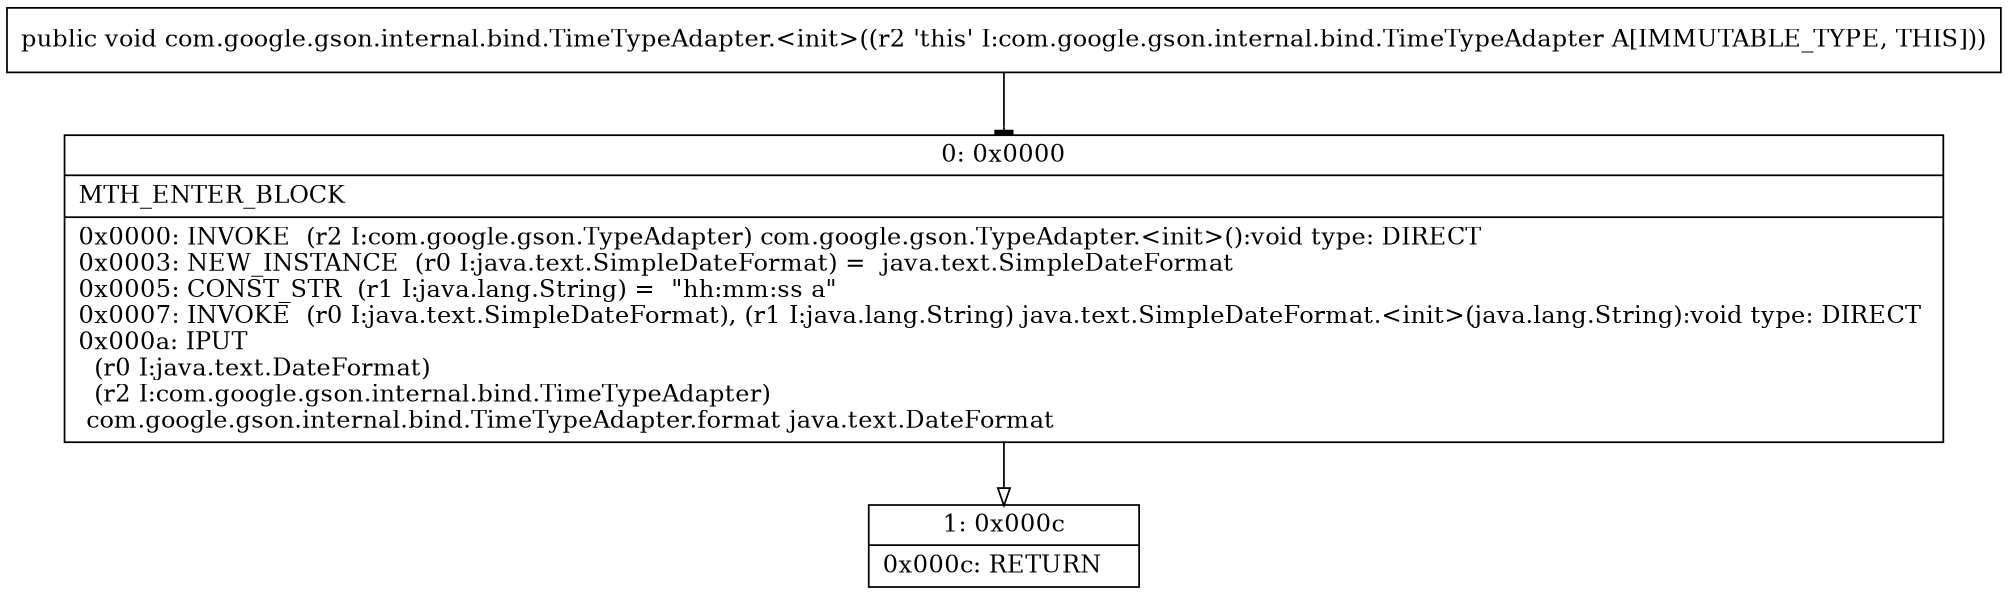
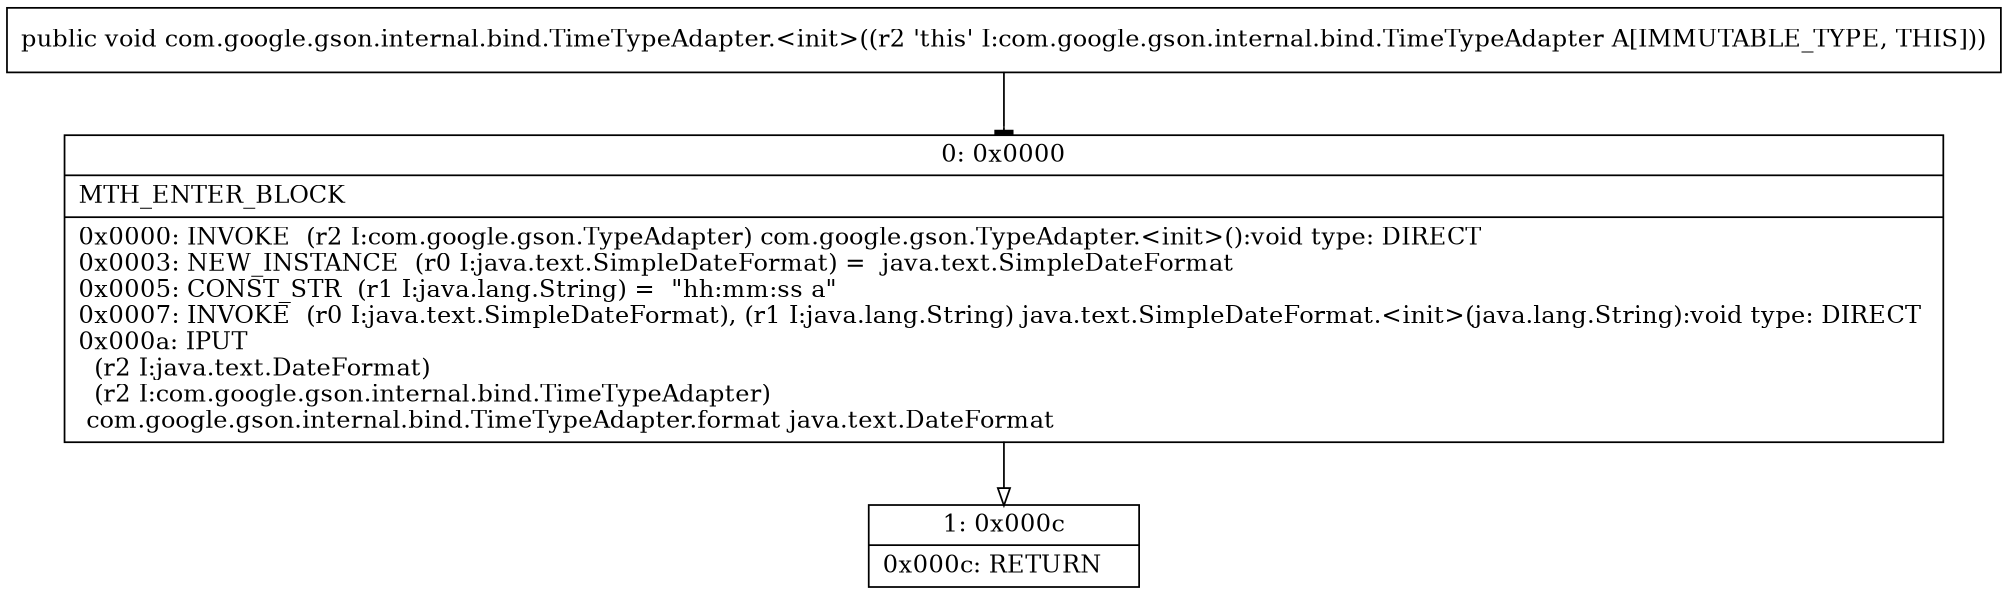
(255, 368) -> (255, 368)
